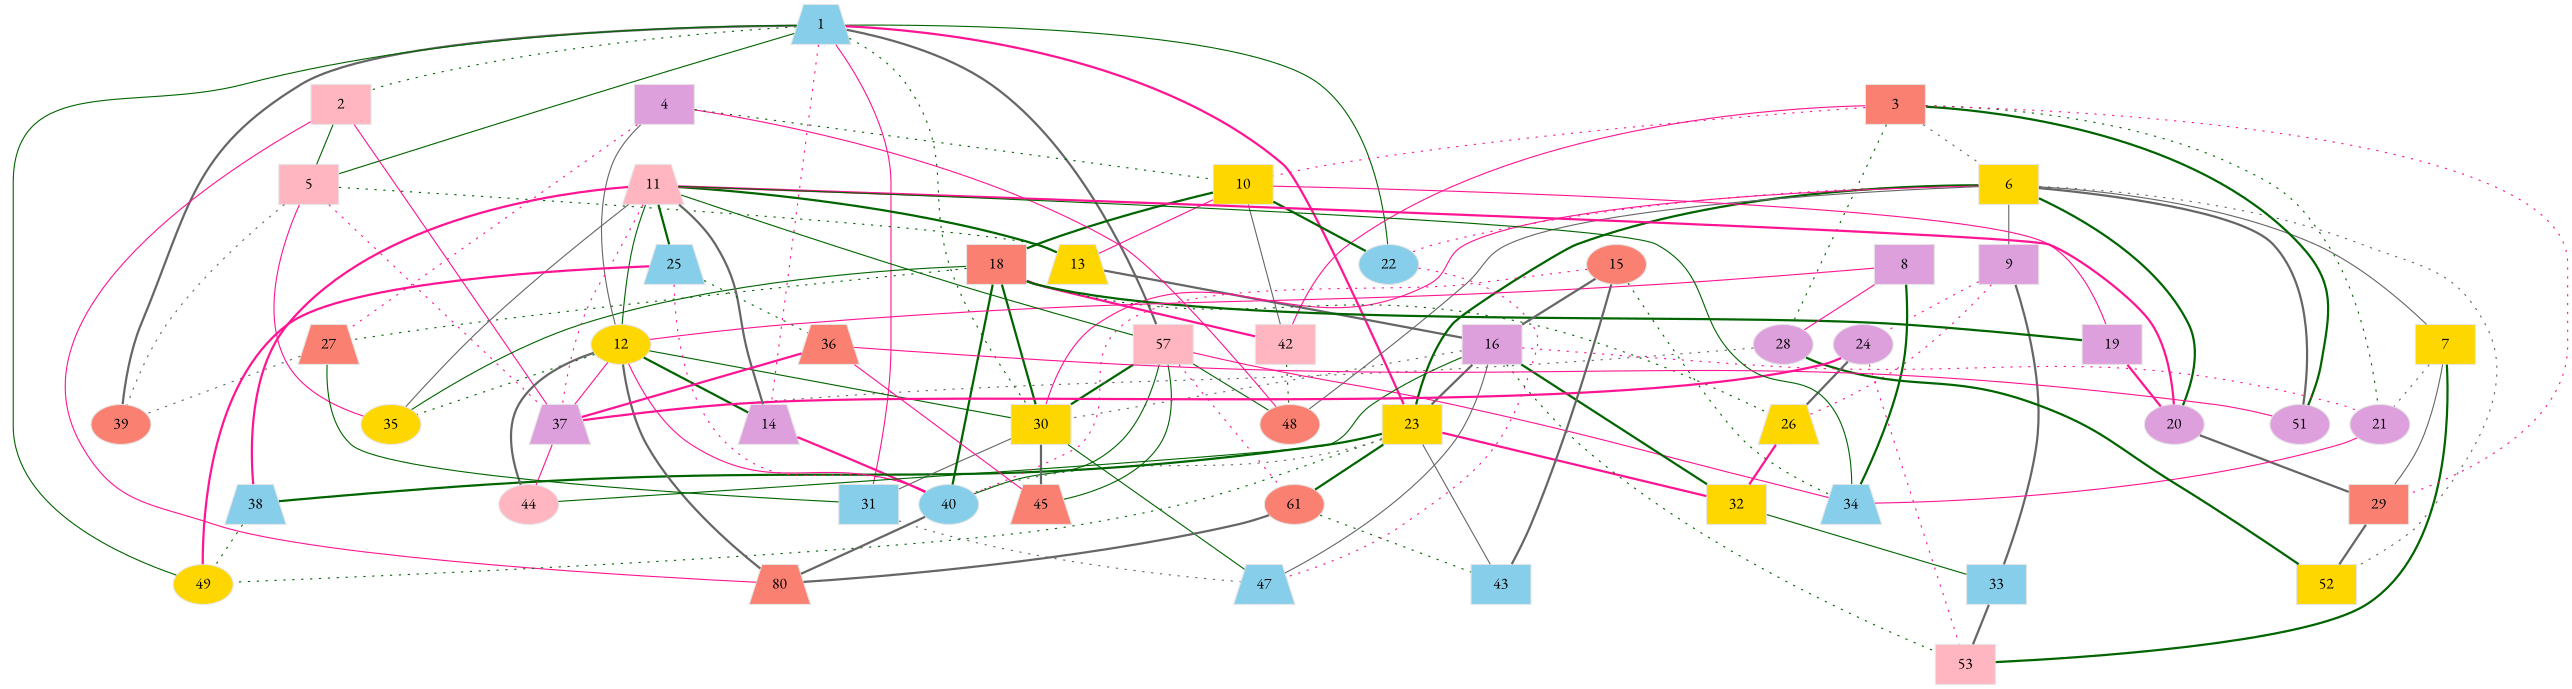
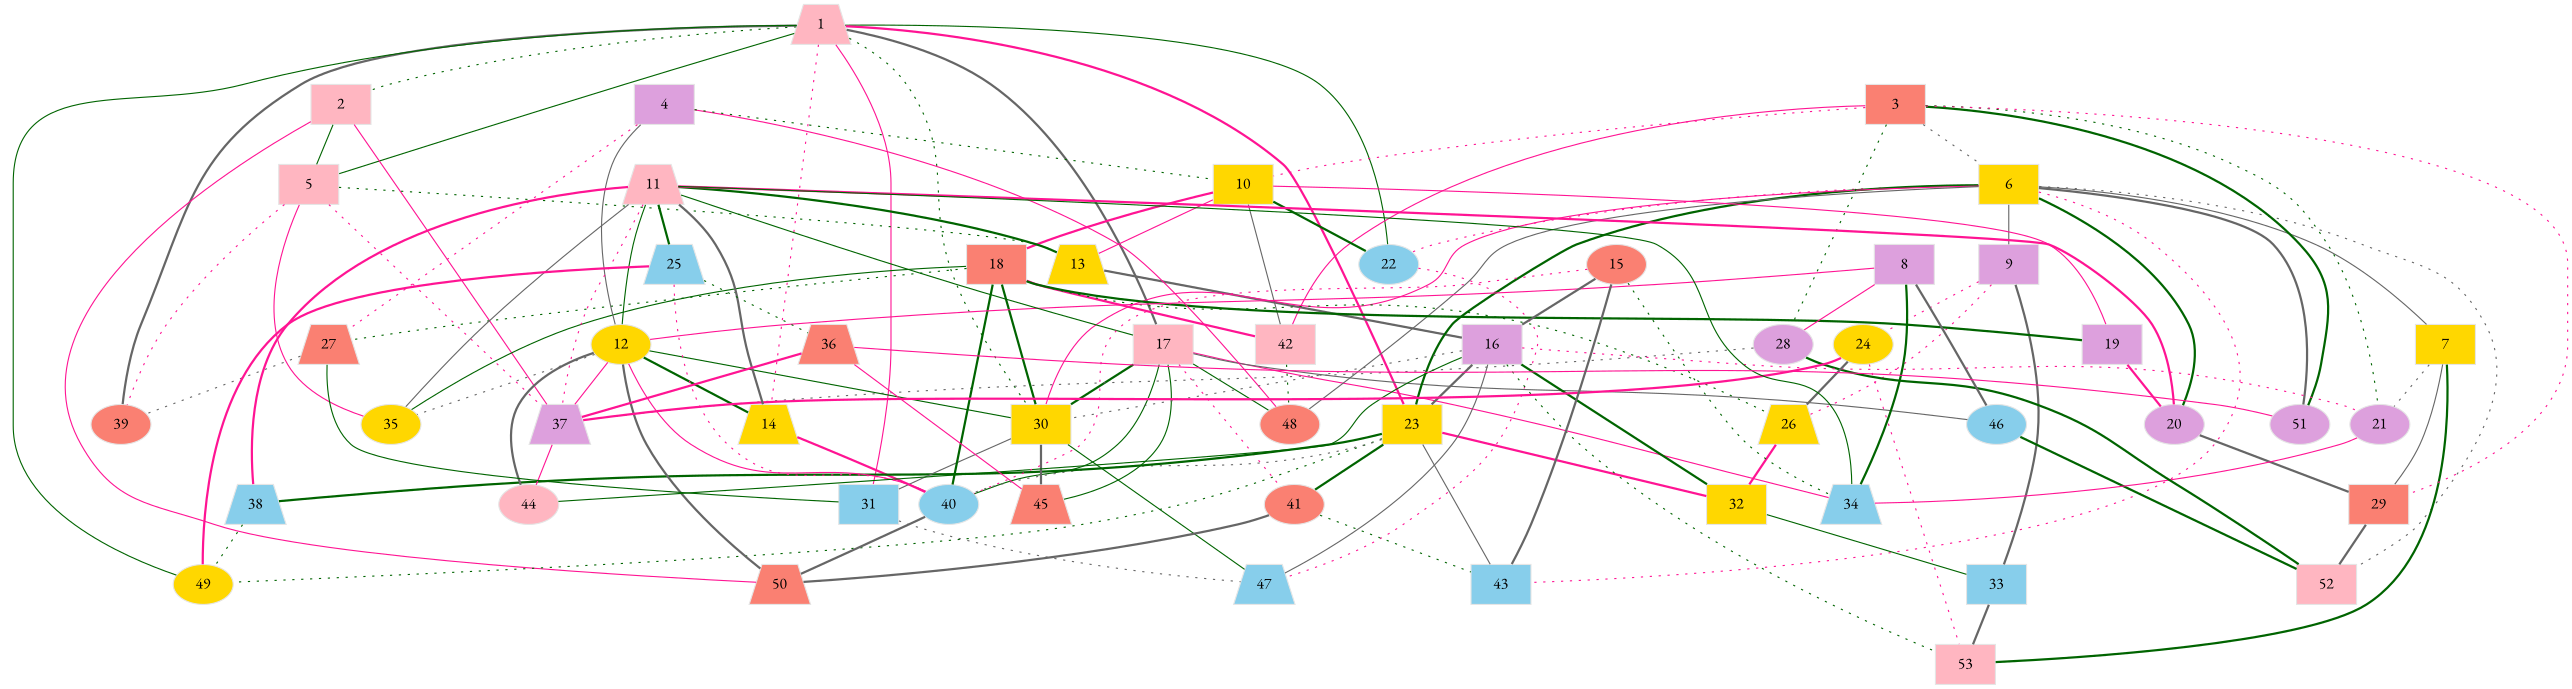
(821, 24) -> (821, 24)
(1119, 217) -> (1119, 217)
(191, 293) -> (191, 293)
(1163, 344) -> (1163, 344)
(1863, 344) -> (1863, 344)
(506, 384) -> (506, 384)
(769, 424) -> (769, 424)
none -> (1997, 424)
(1294, 504) -> (1294, 504)
none -> (2062, 519)
(780, 584) -> (780, 584)
(2327, 584) -> (2327, 584)
